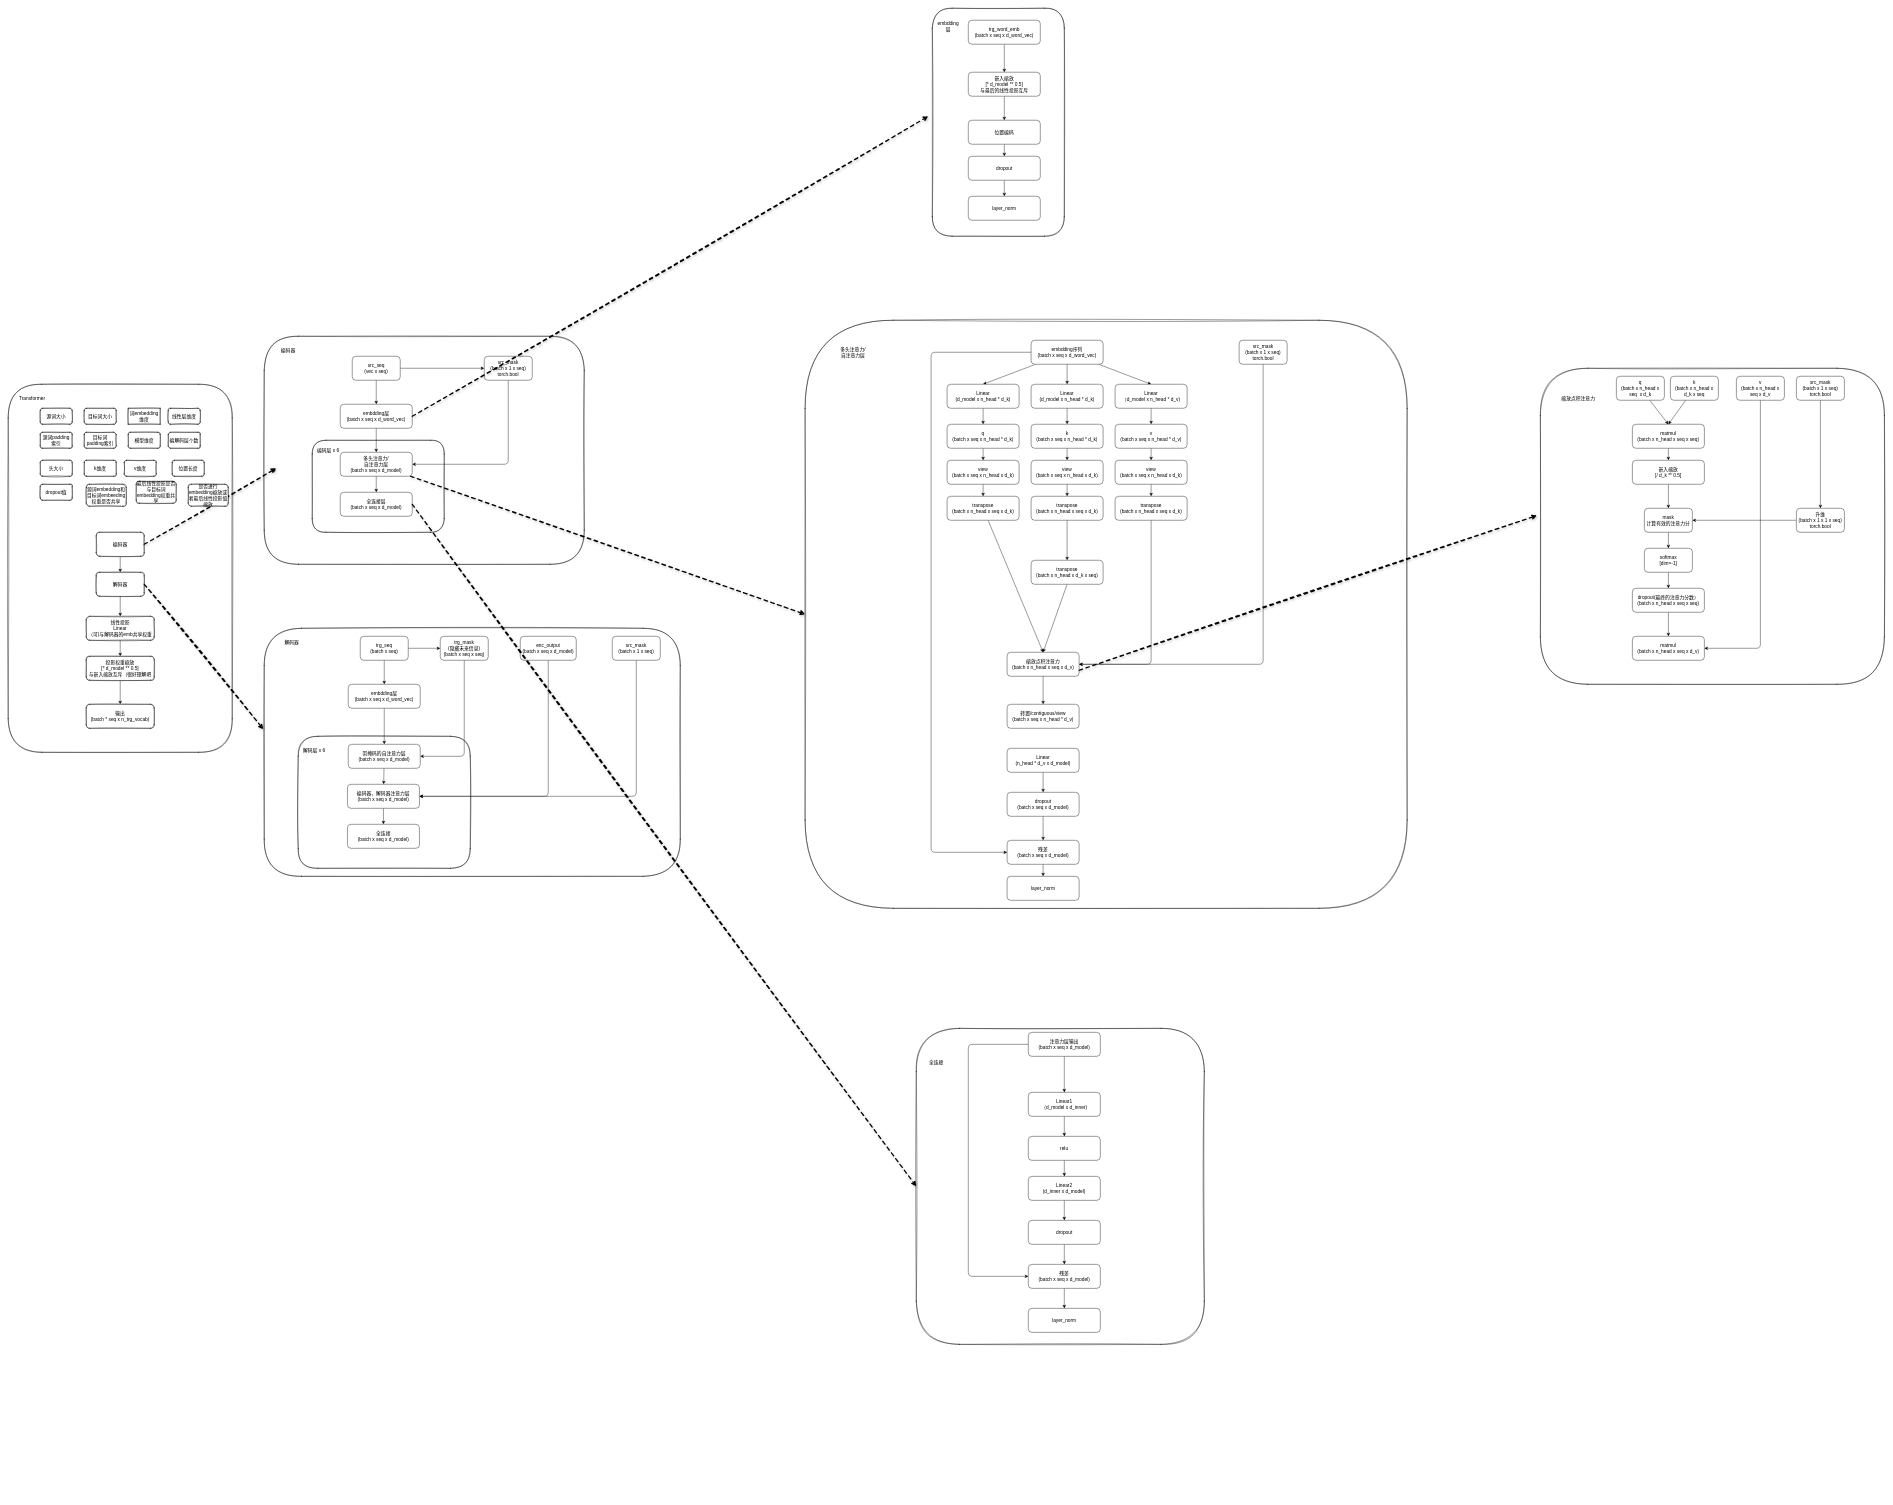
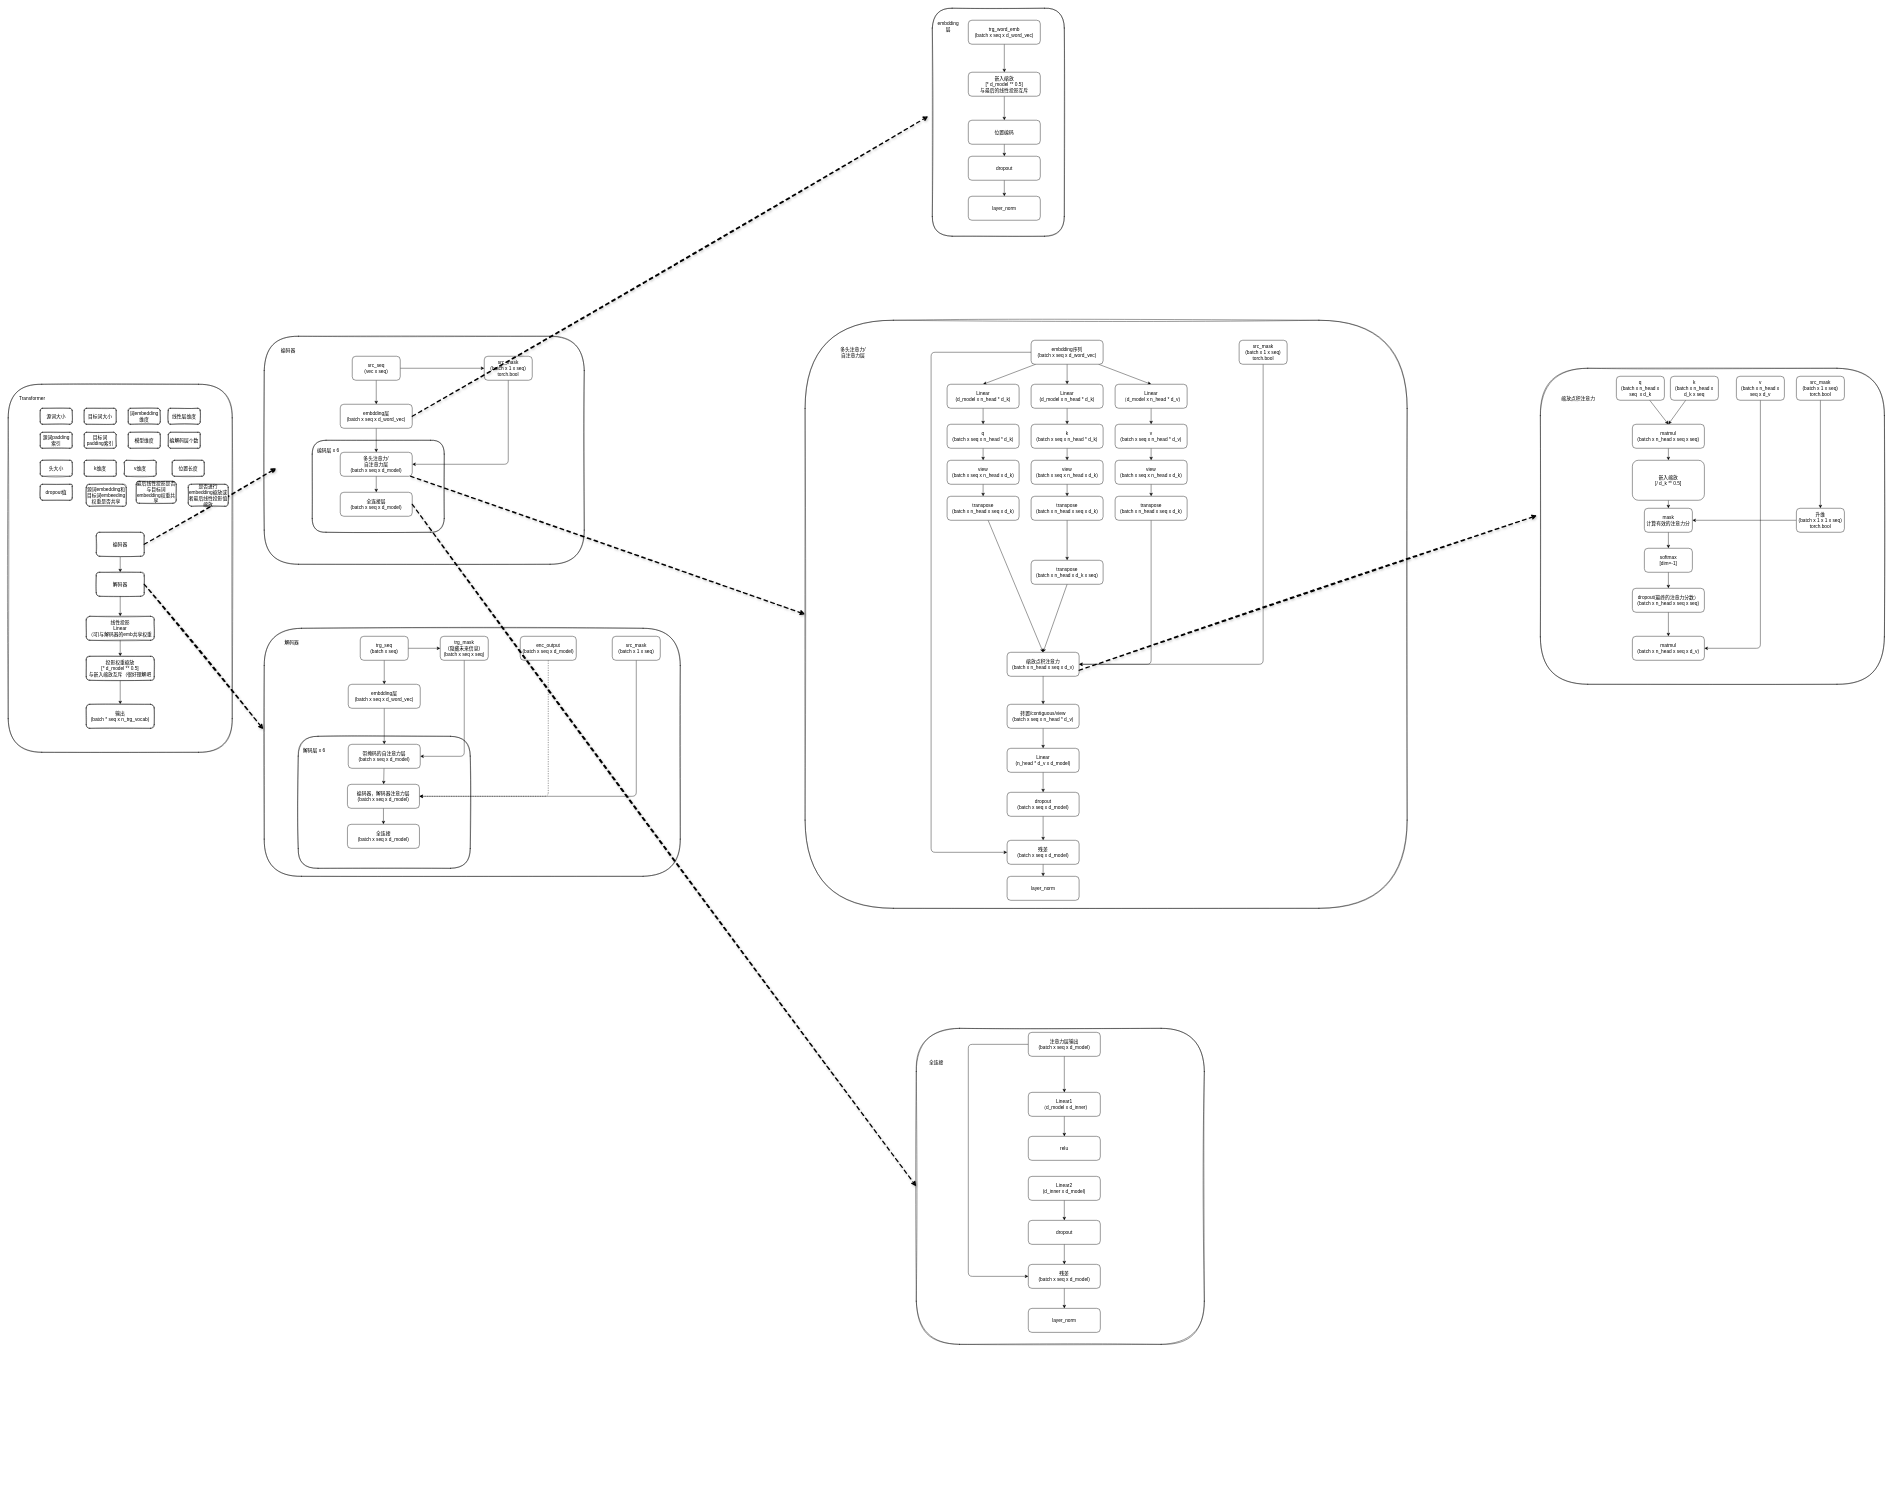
(144, 416) -> (144, 416)
(1668, 472) -> (1668, 480)
(548, 727) -> (548, 727)
none -> (1043, 744)
(1064, 1172) -> none
